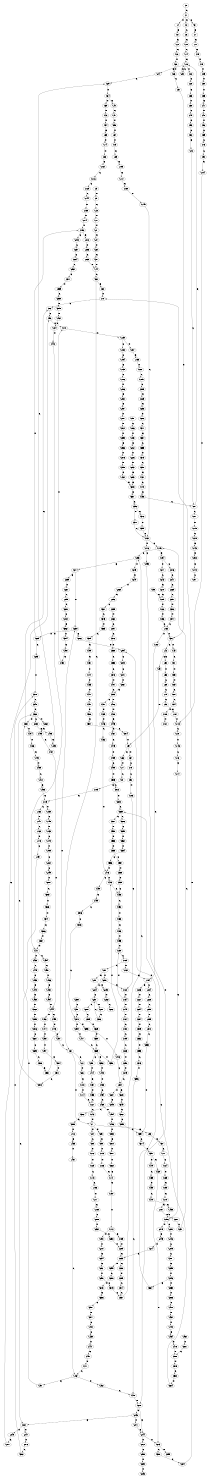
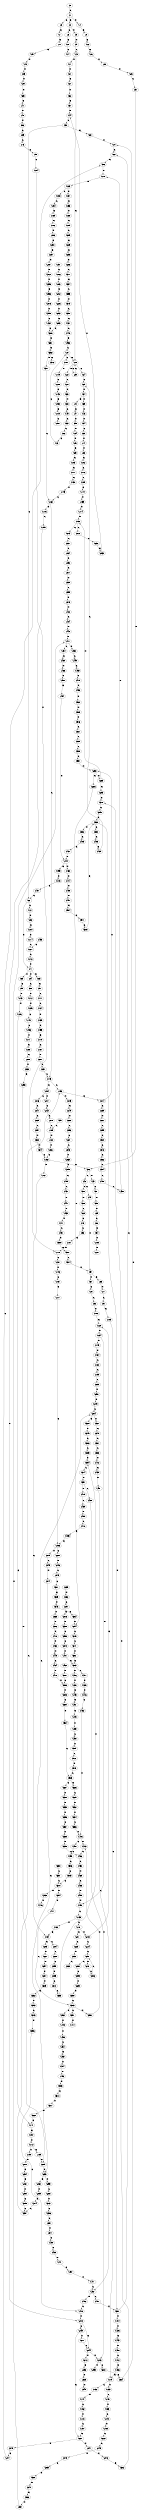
none -> (72, 29)
(186, 59) -> (75, 208)
(142, 529) -> none
(92, 1085) -> none
